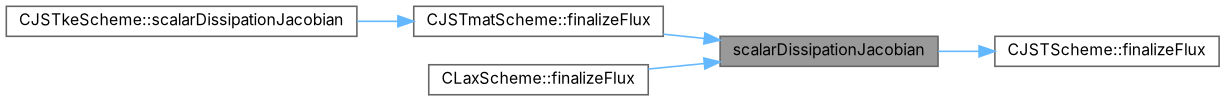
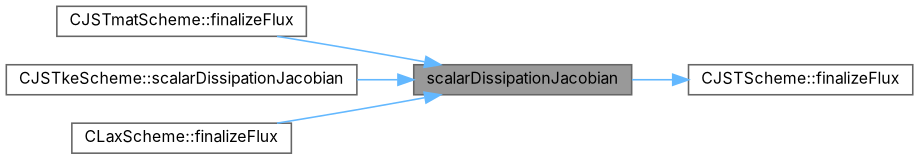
(377, 21) -> (377, 80)
